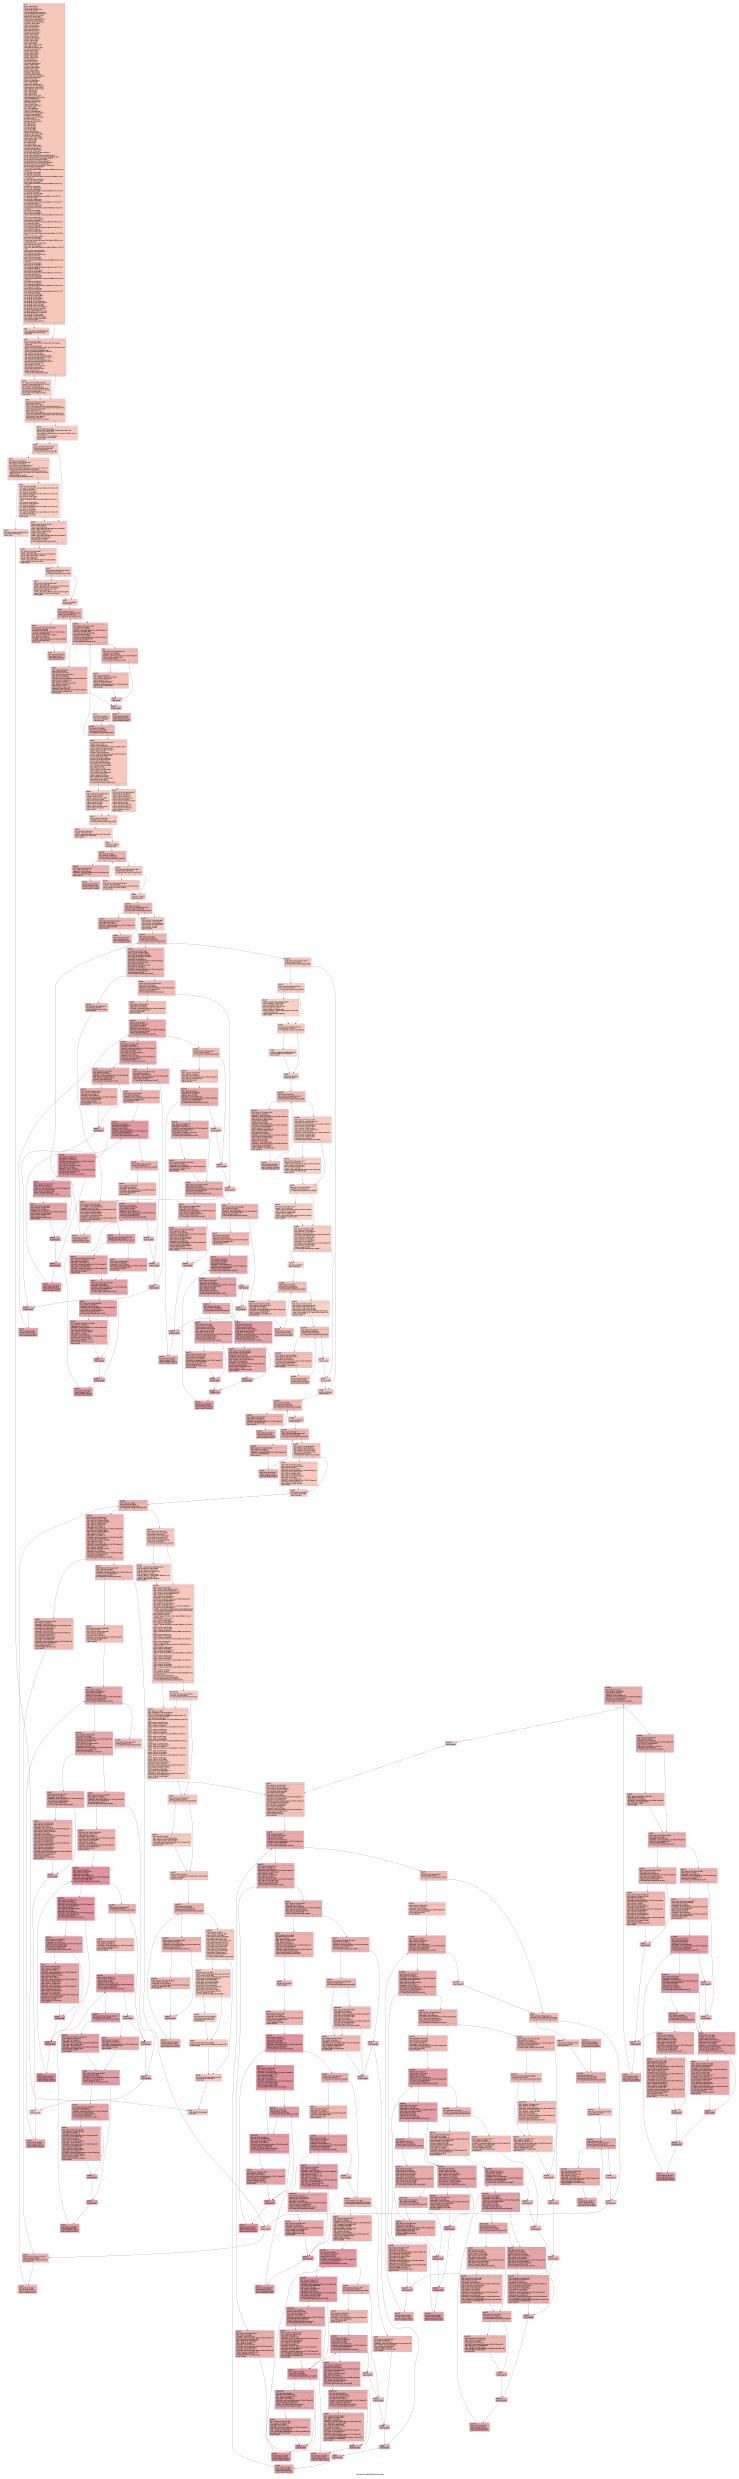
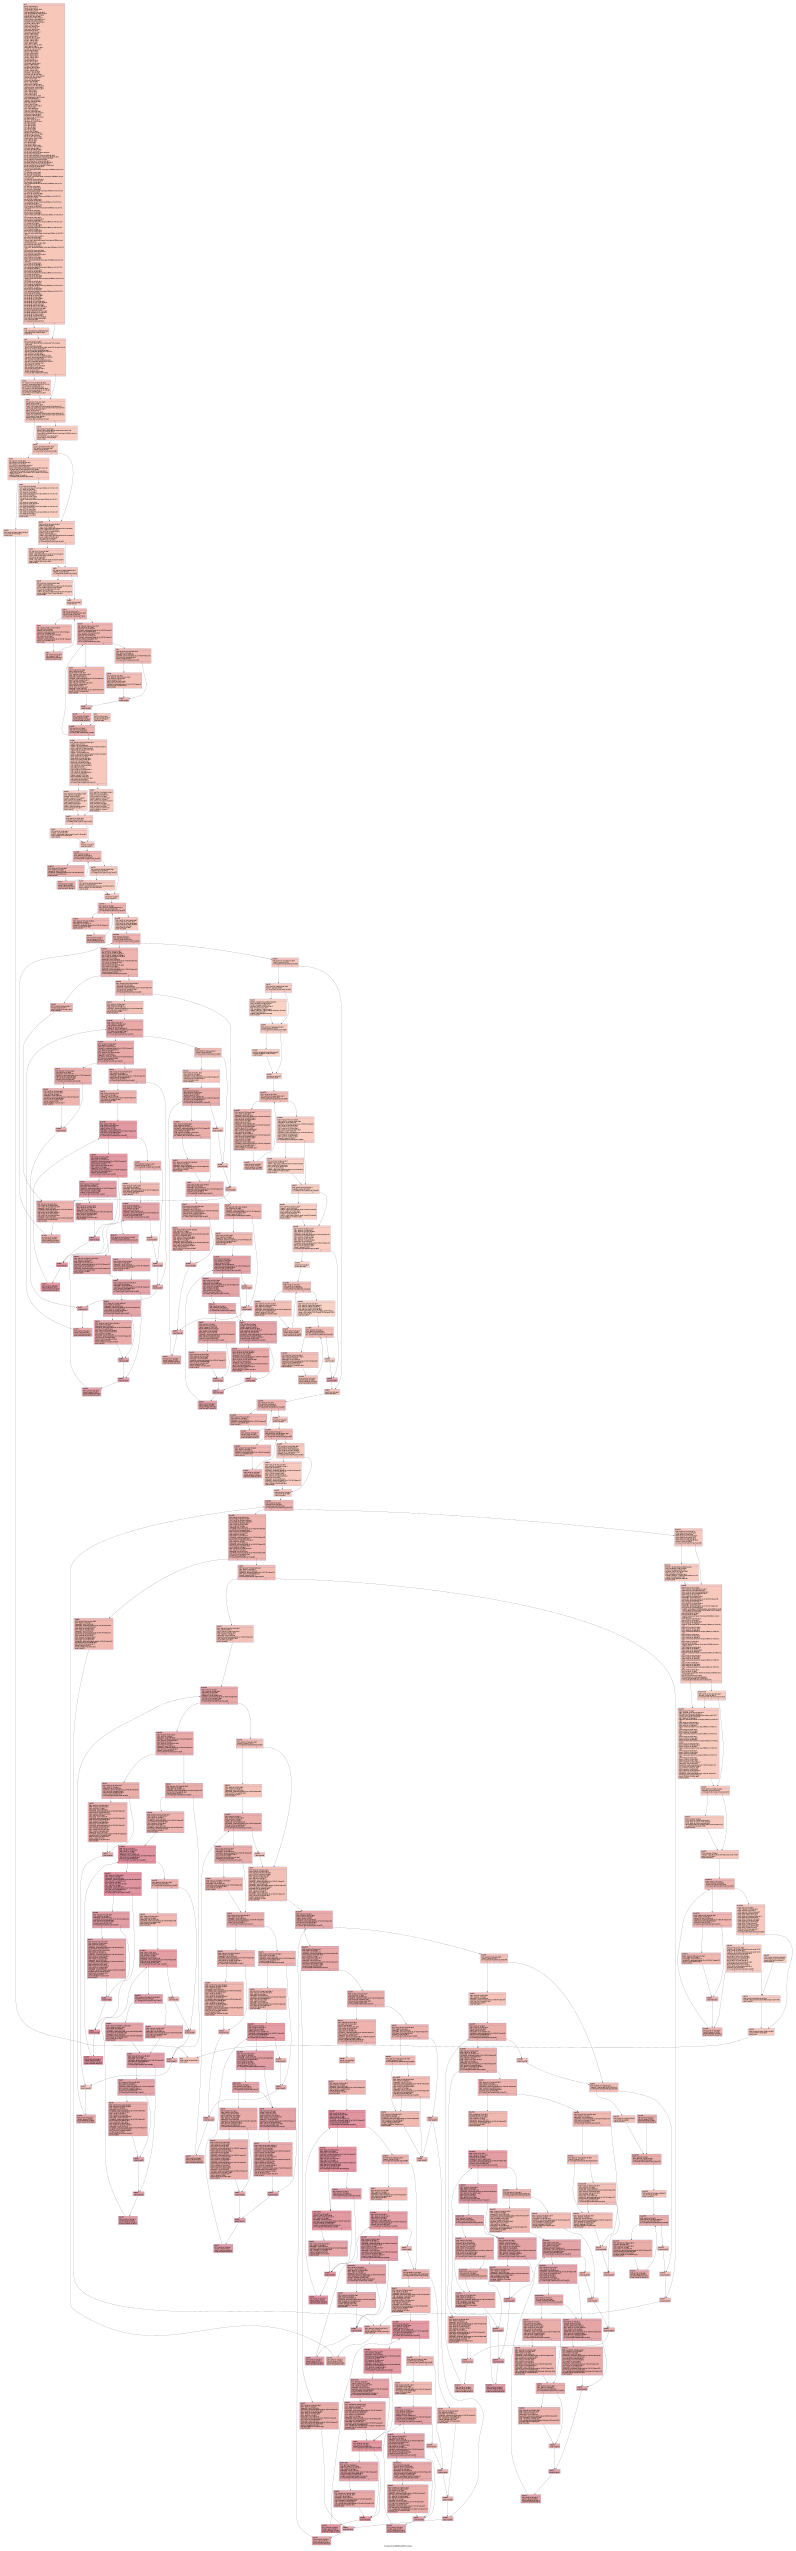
(325, 1380) -> (332, 1380)
none -> (243, 1791)
(204, 2005) -> (721, 1999)
